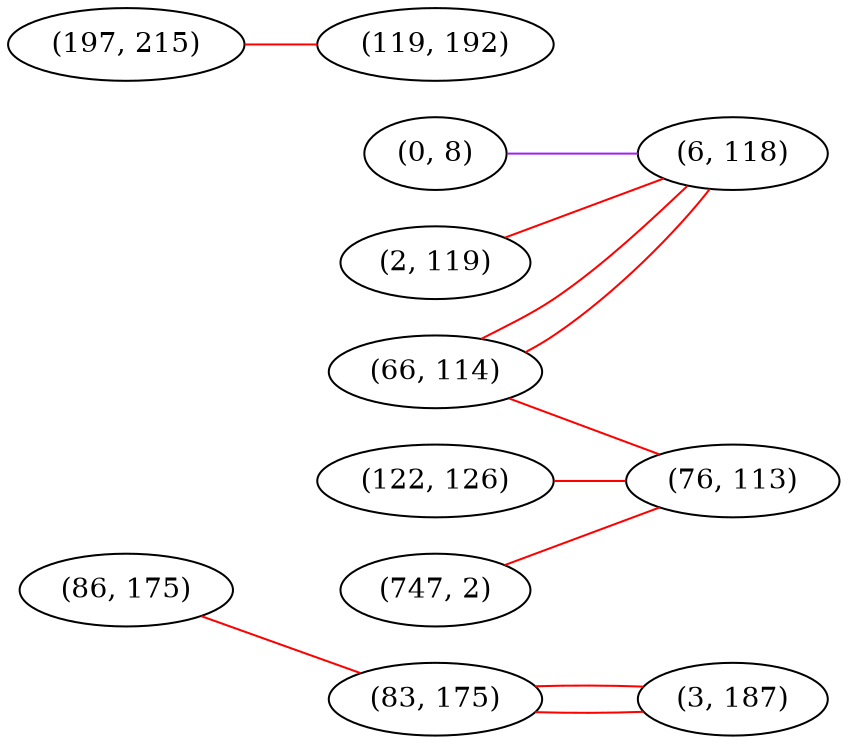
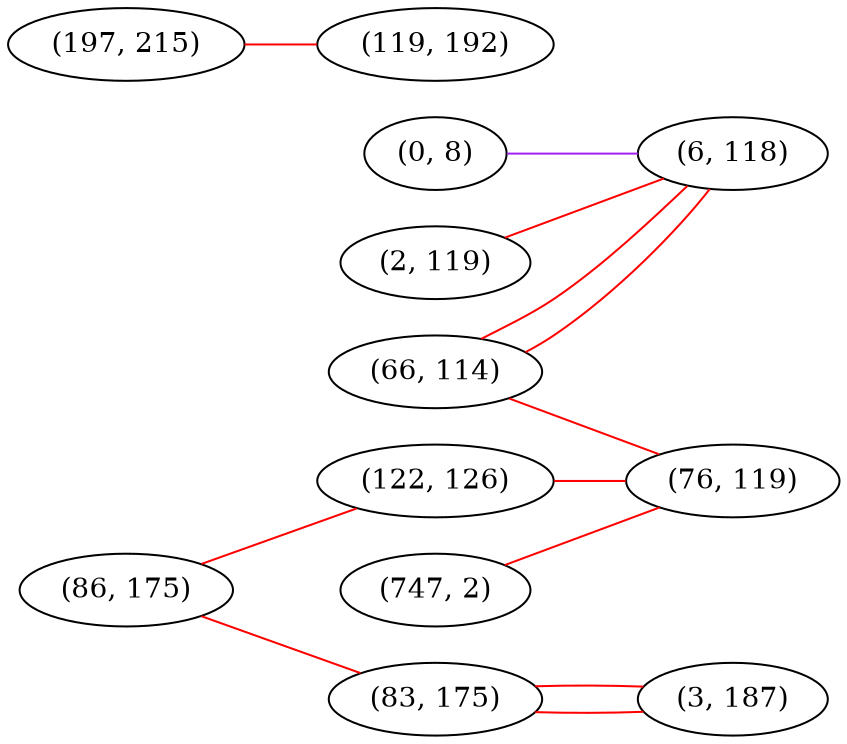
(733, 481) -> (733, 481)
none -> (279, 536)
